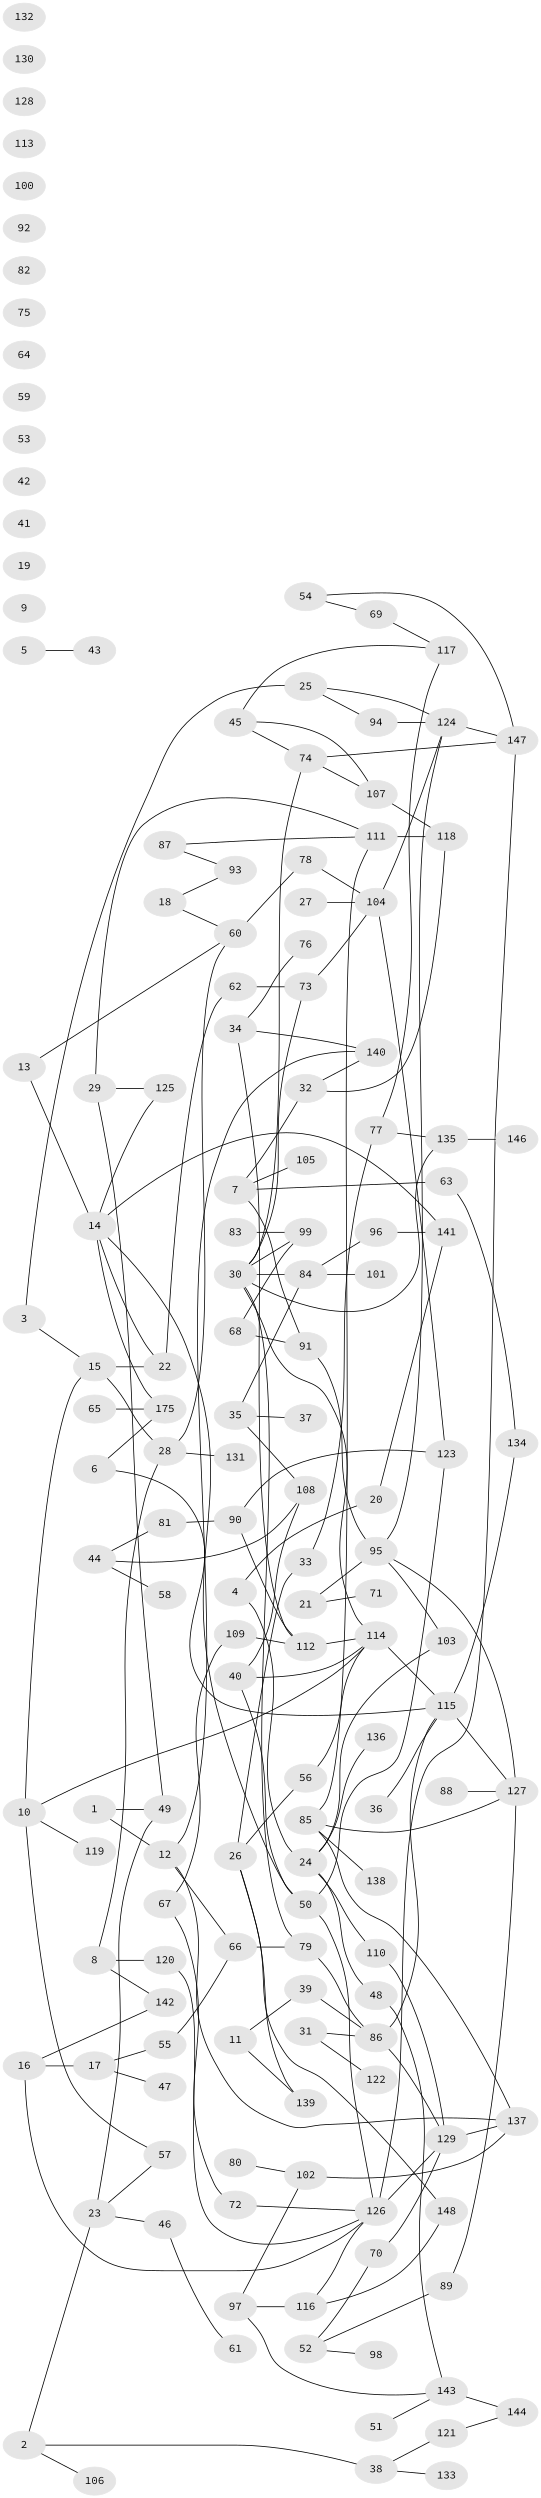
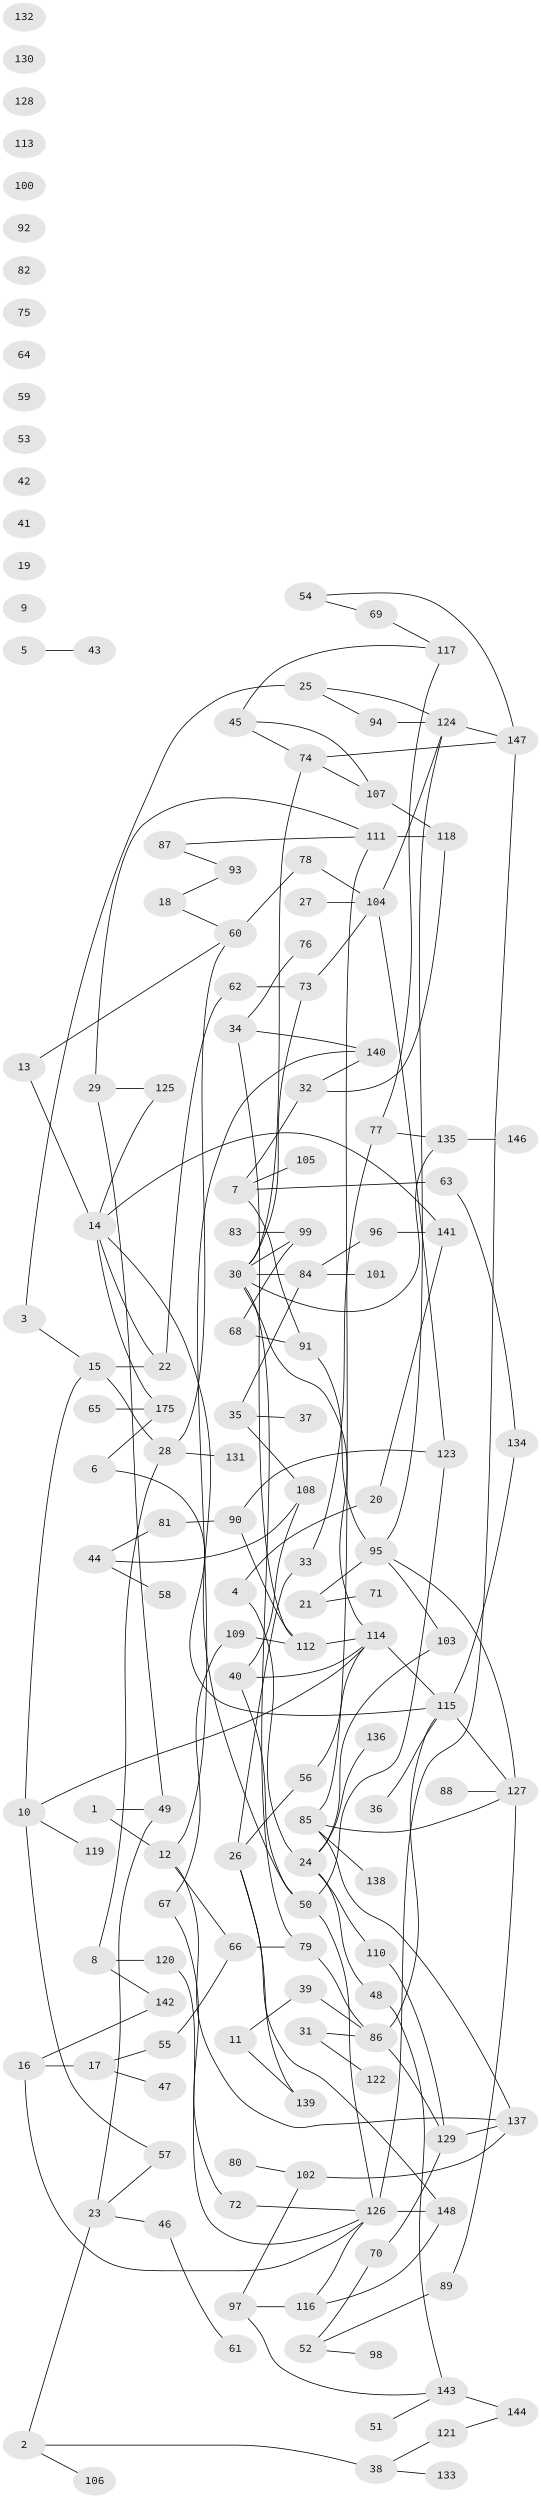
(407, 2180) -> (405, 2211)
